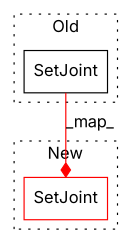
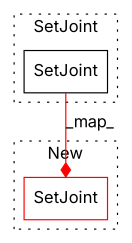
(66, 28) -> (66, 28)
